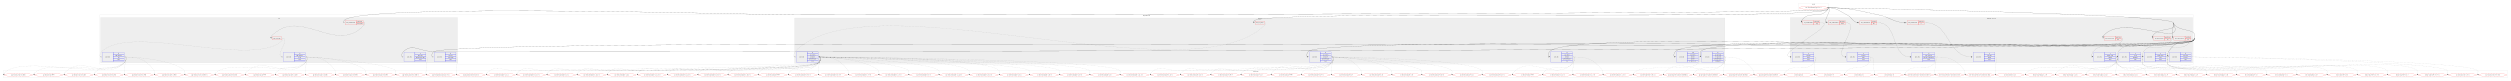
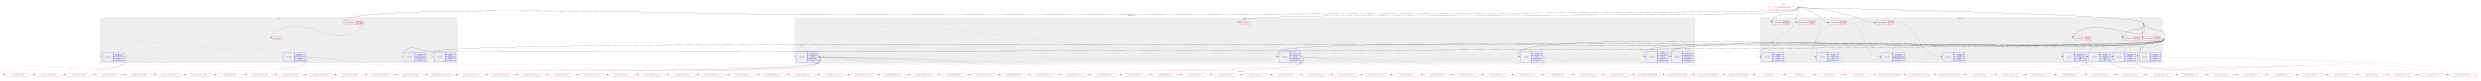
(1074, 75) -> none
